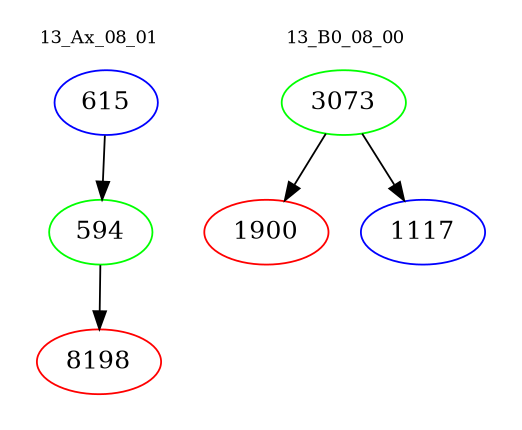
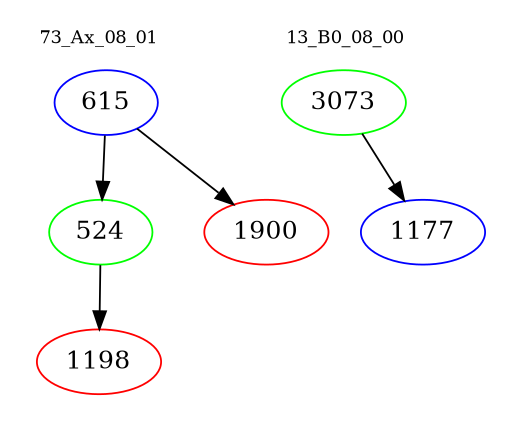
(99, 39) -> (99, 39)
(310, 159) -> (164, 150)
(101, 232) -> (101, 232)
(423, 232) -> (423, 232)
(99, 362) -> (99, 362)
